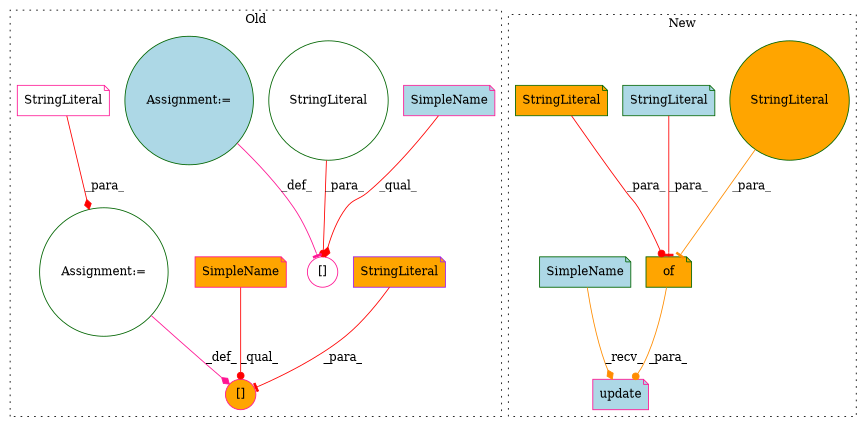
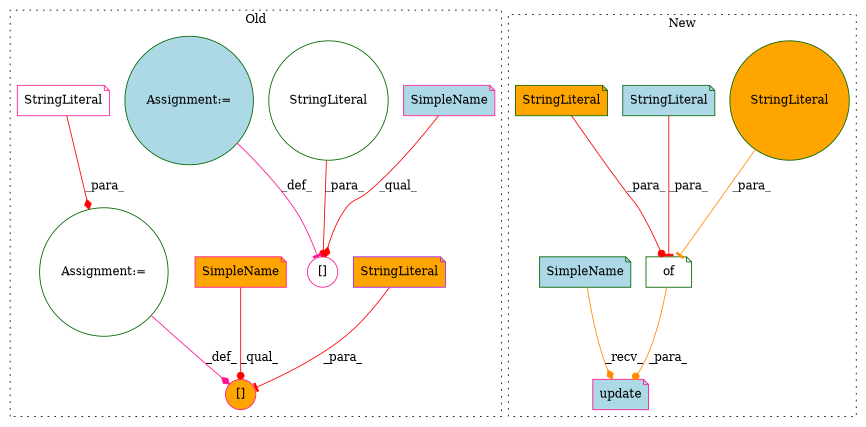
(669, 272) -> (669, 272)
